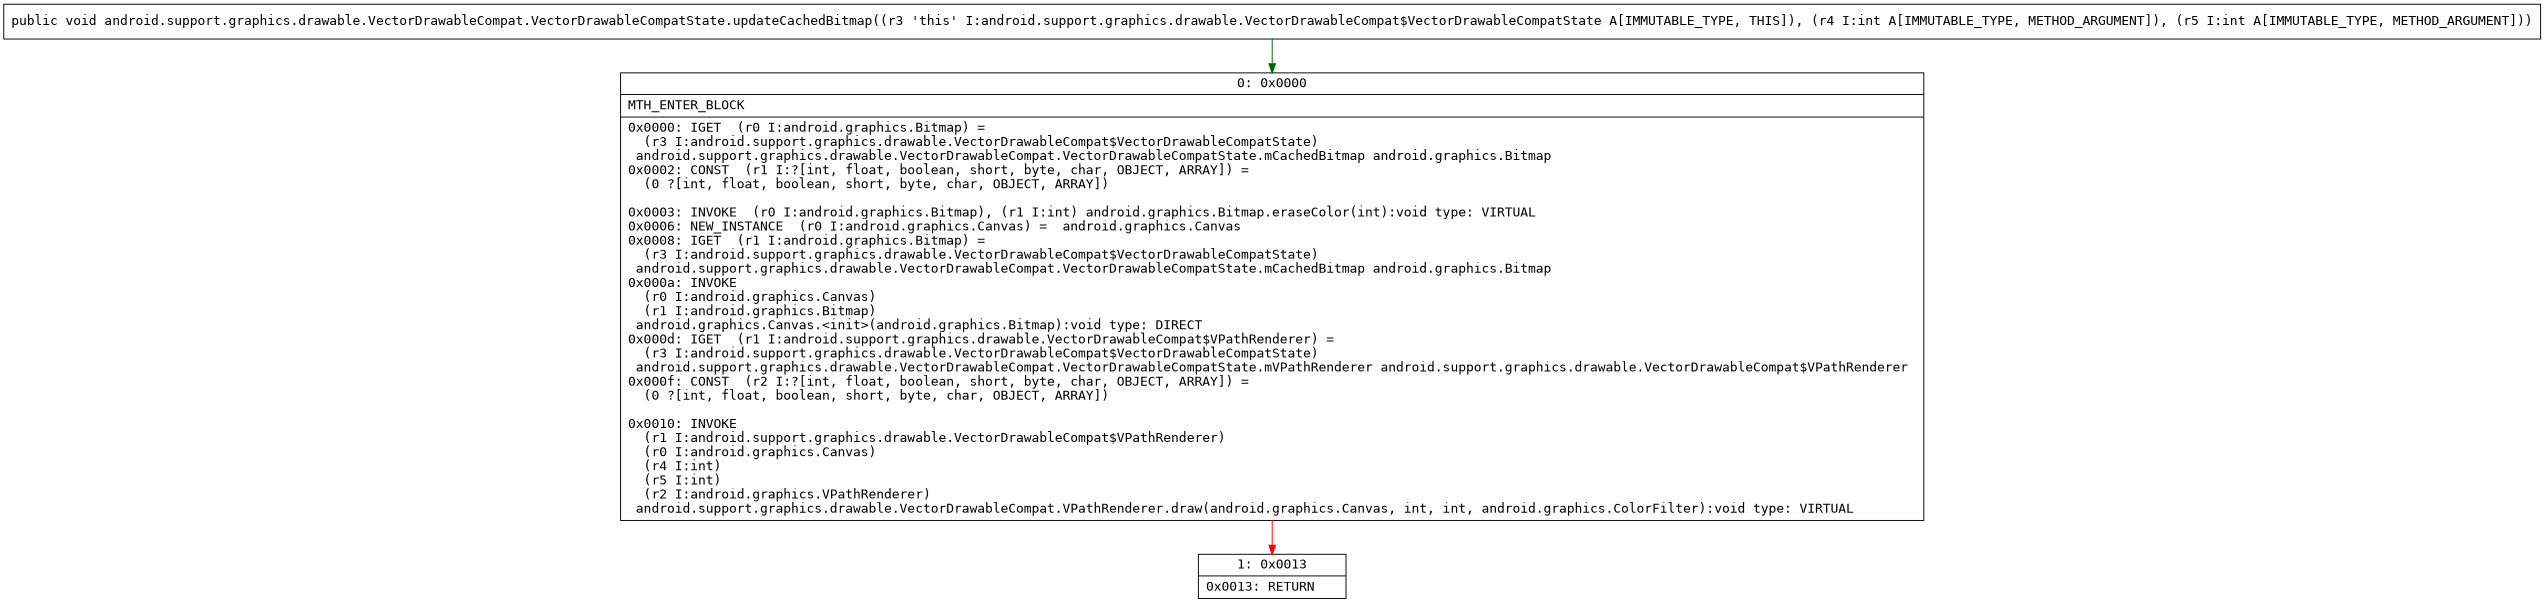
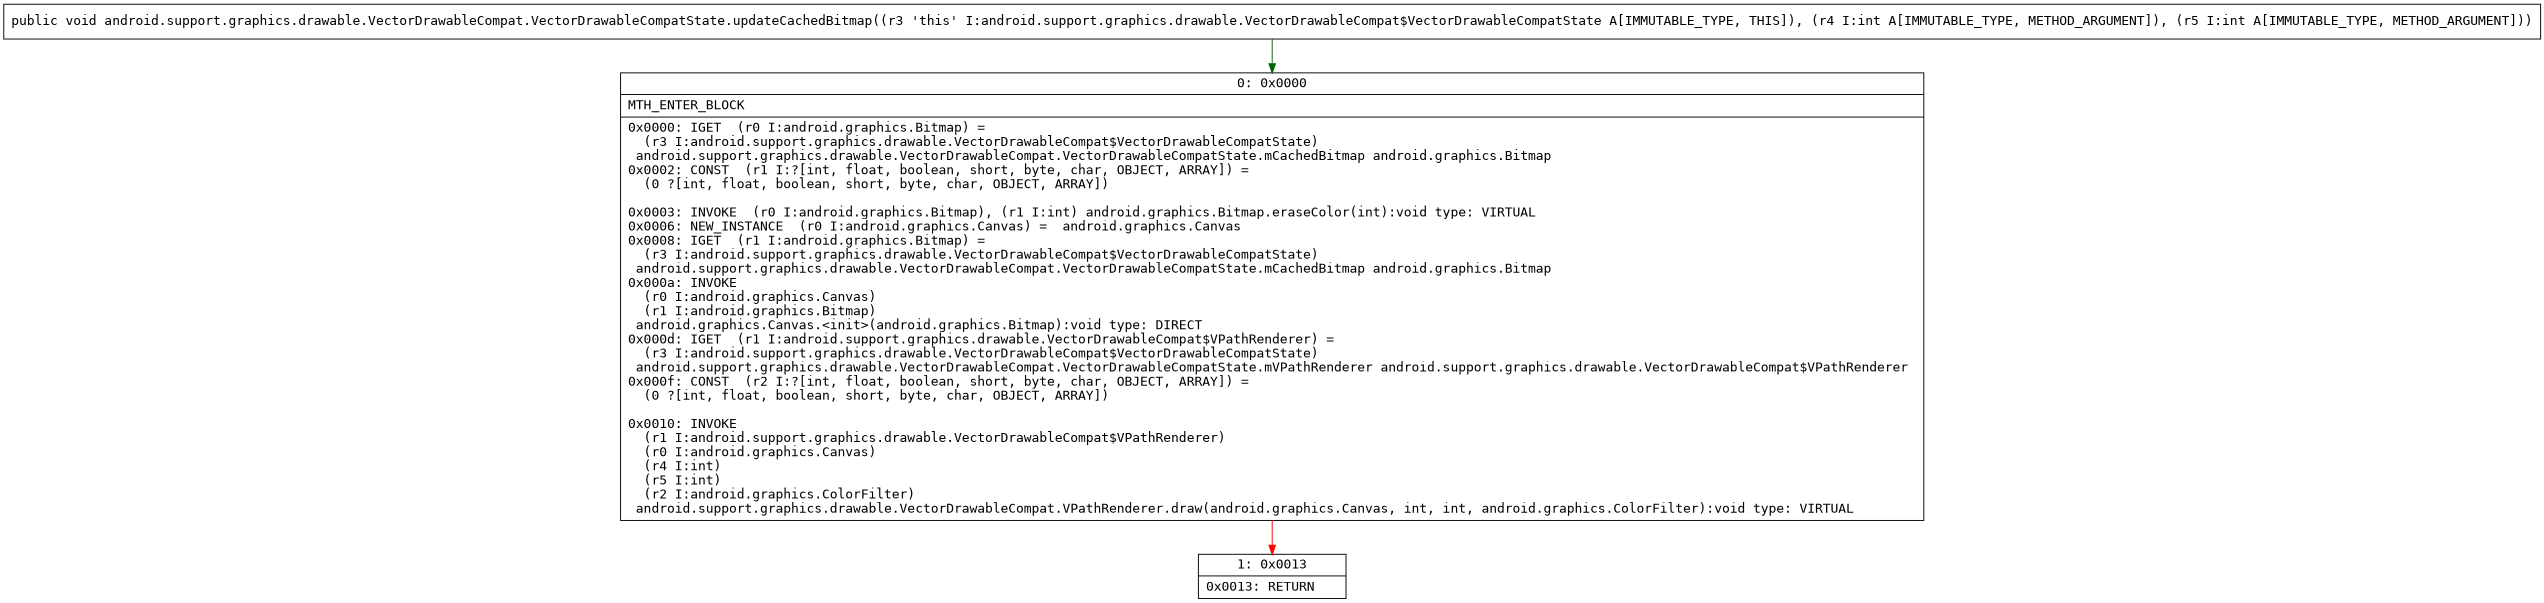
(779, 495) -> (772, 495)
